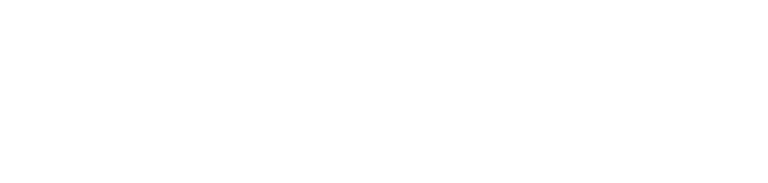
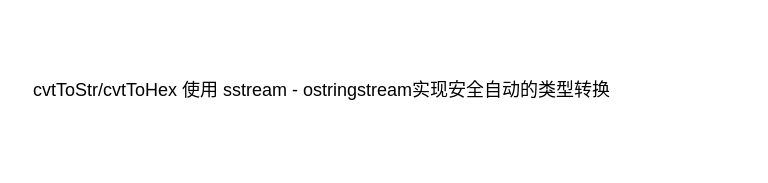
none -> (383, 91)
